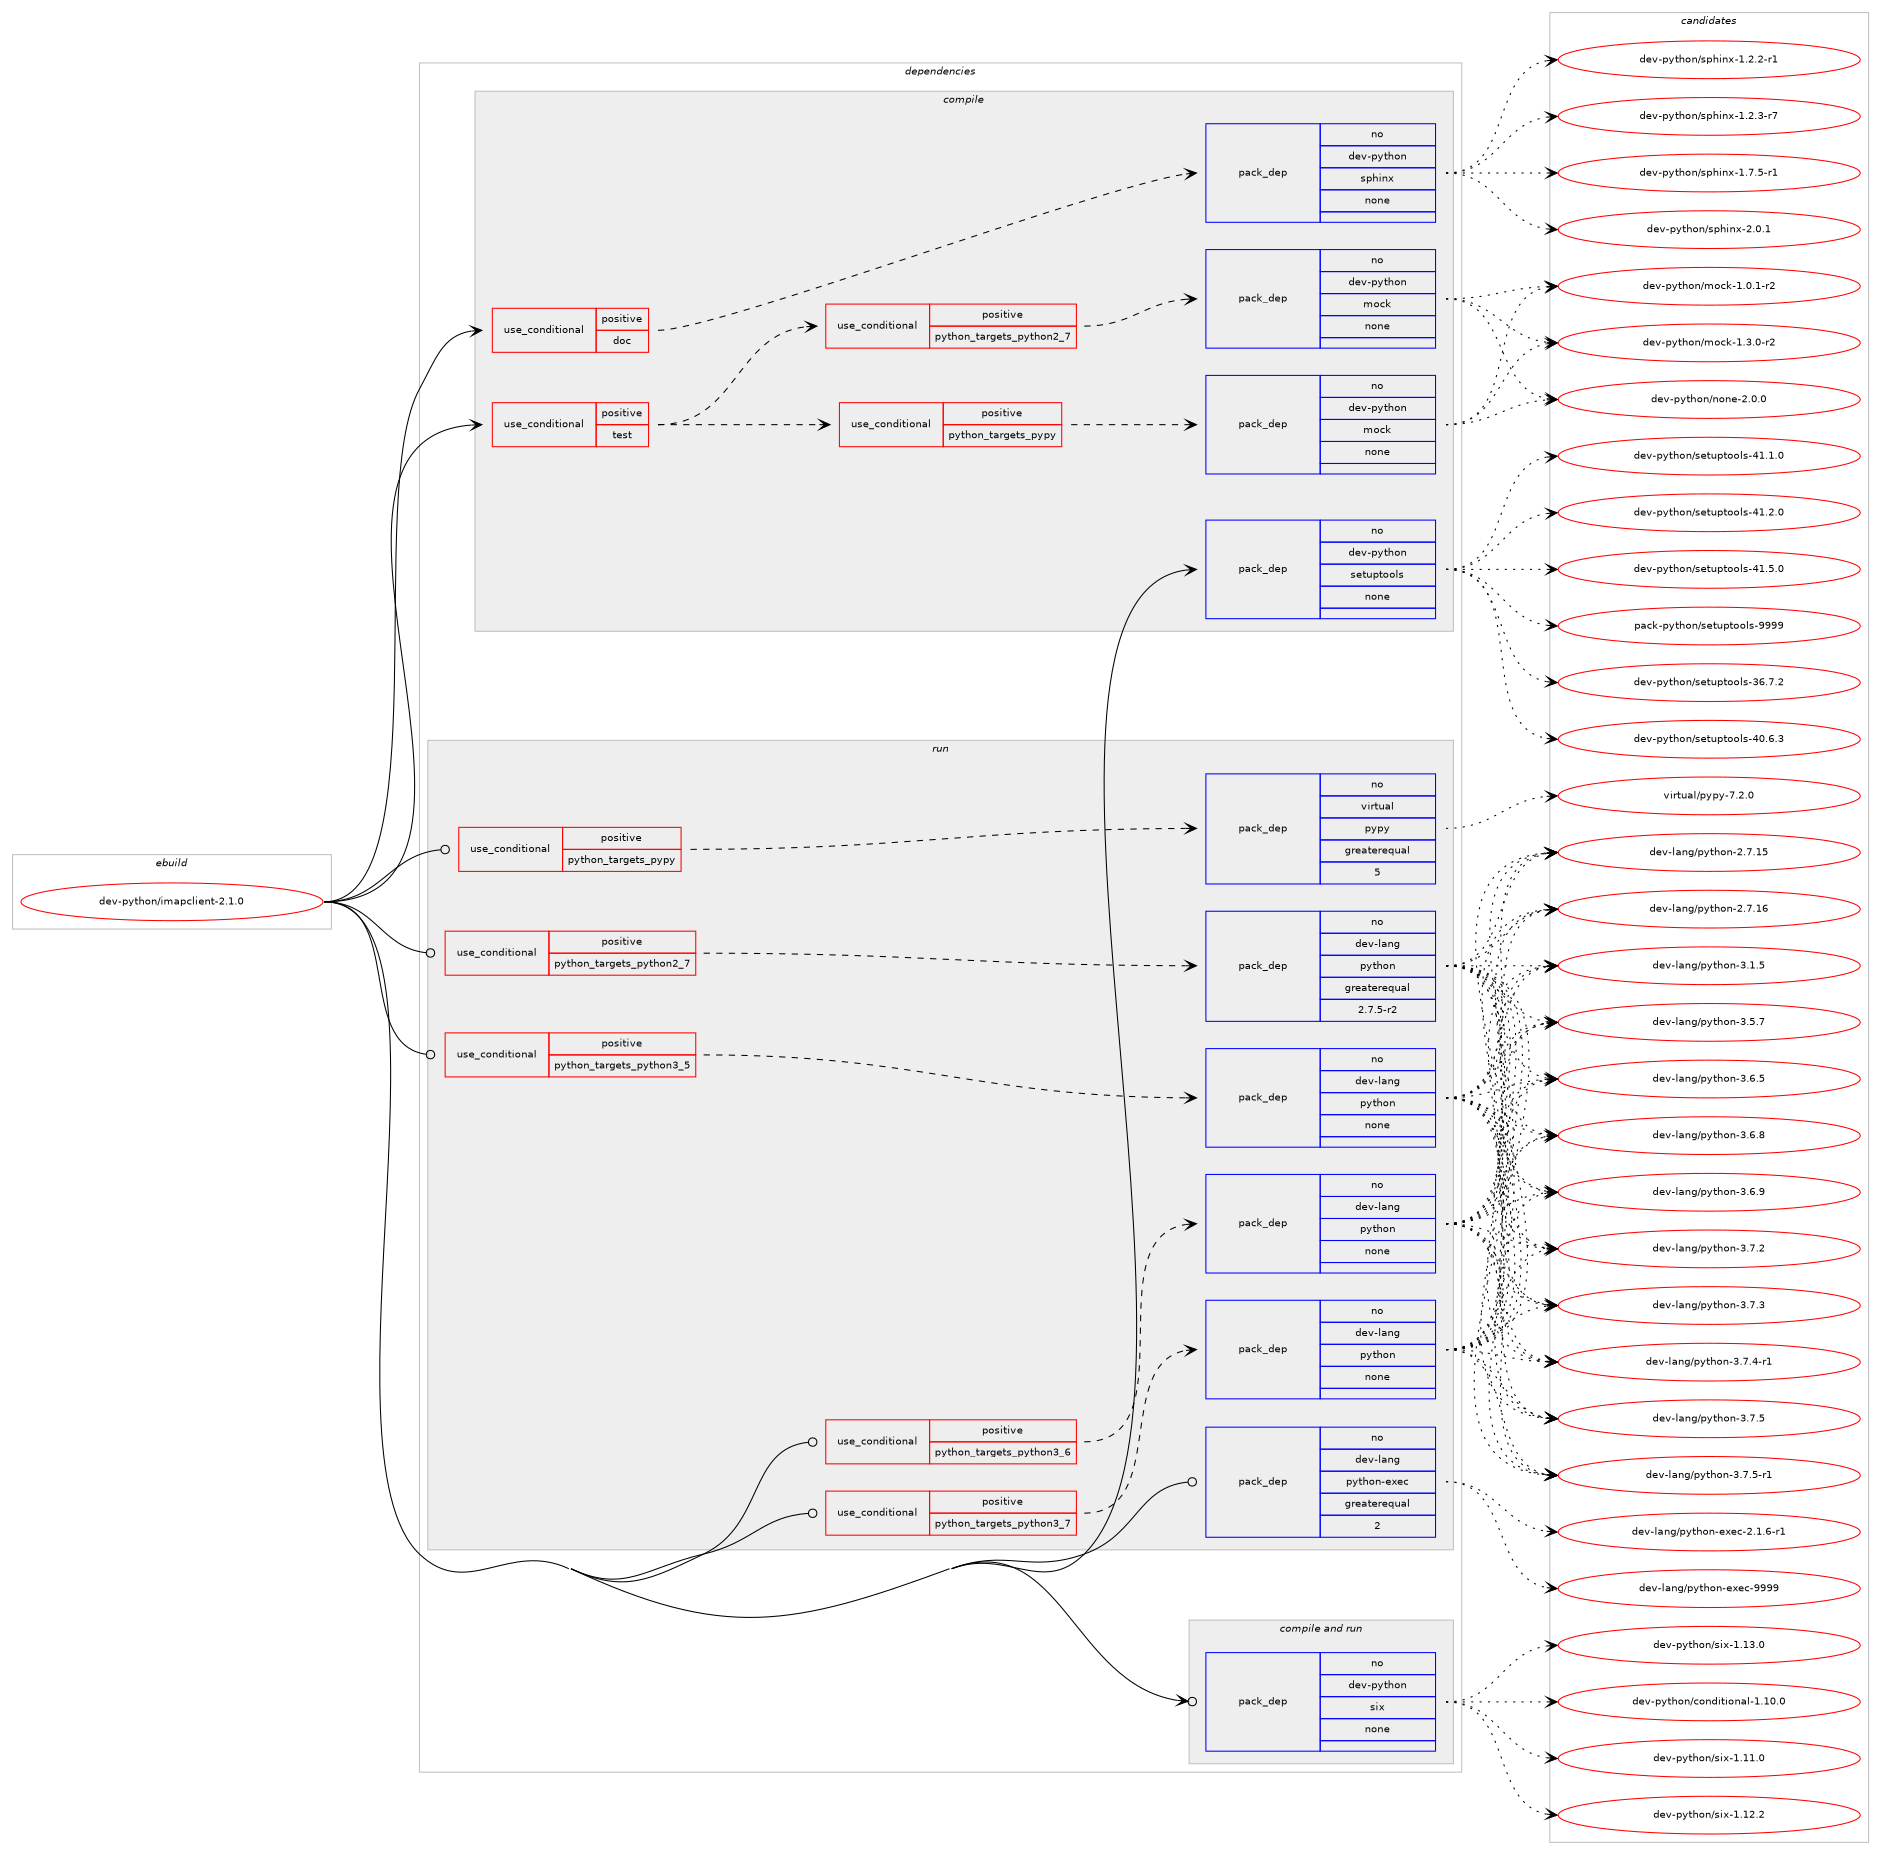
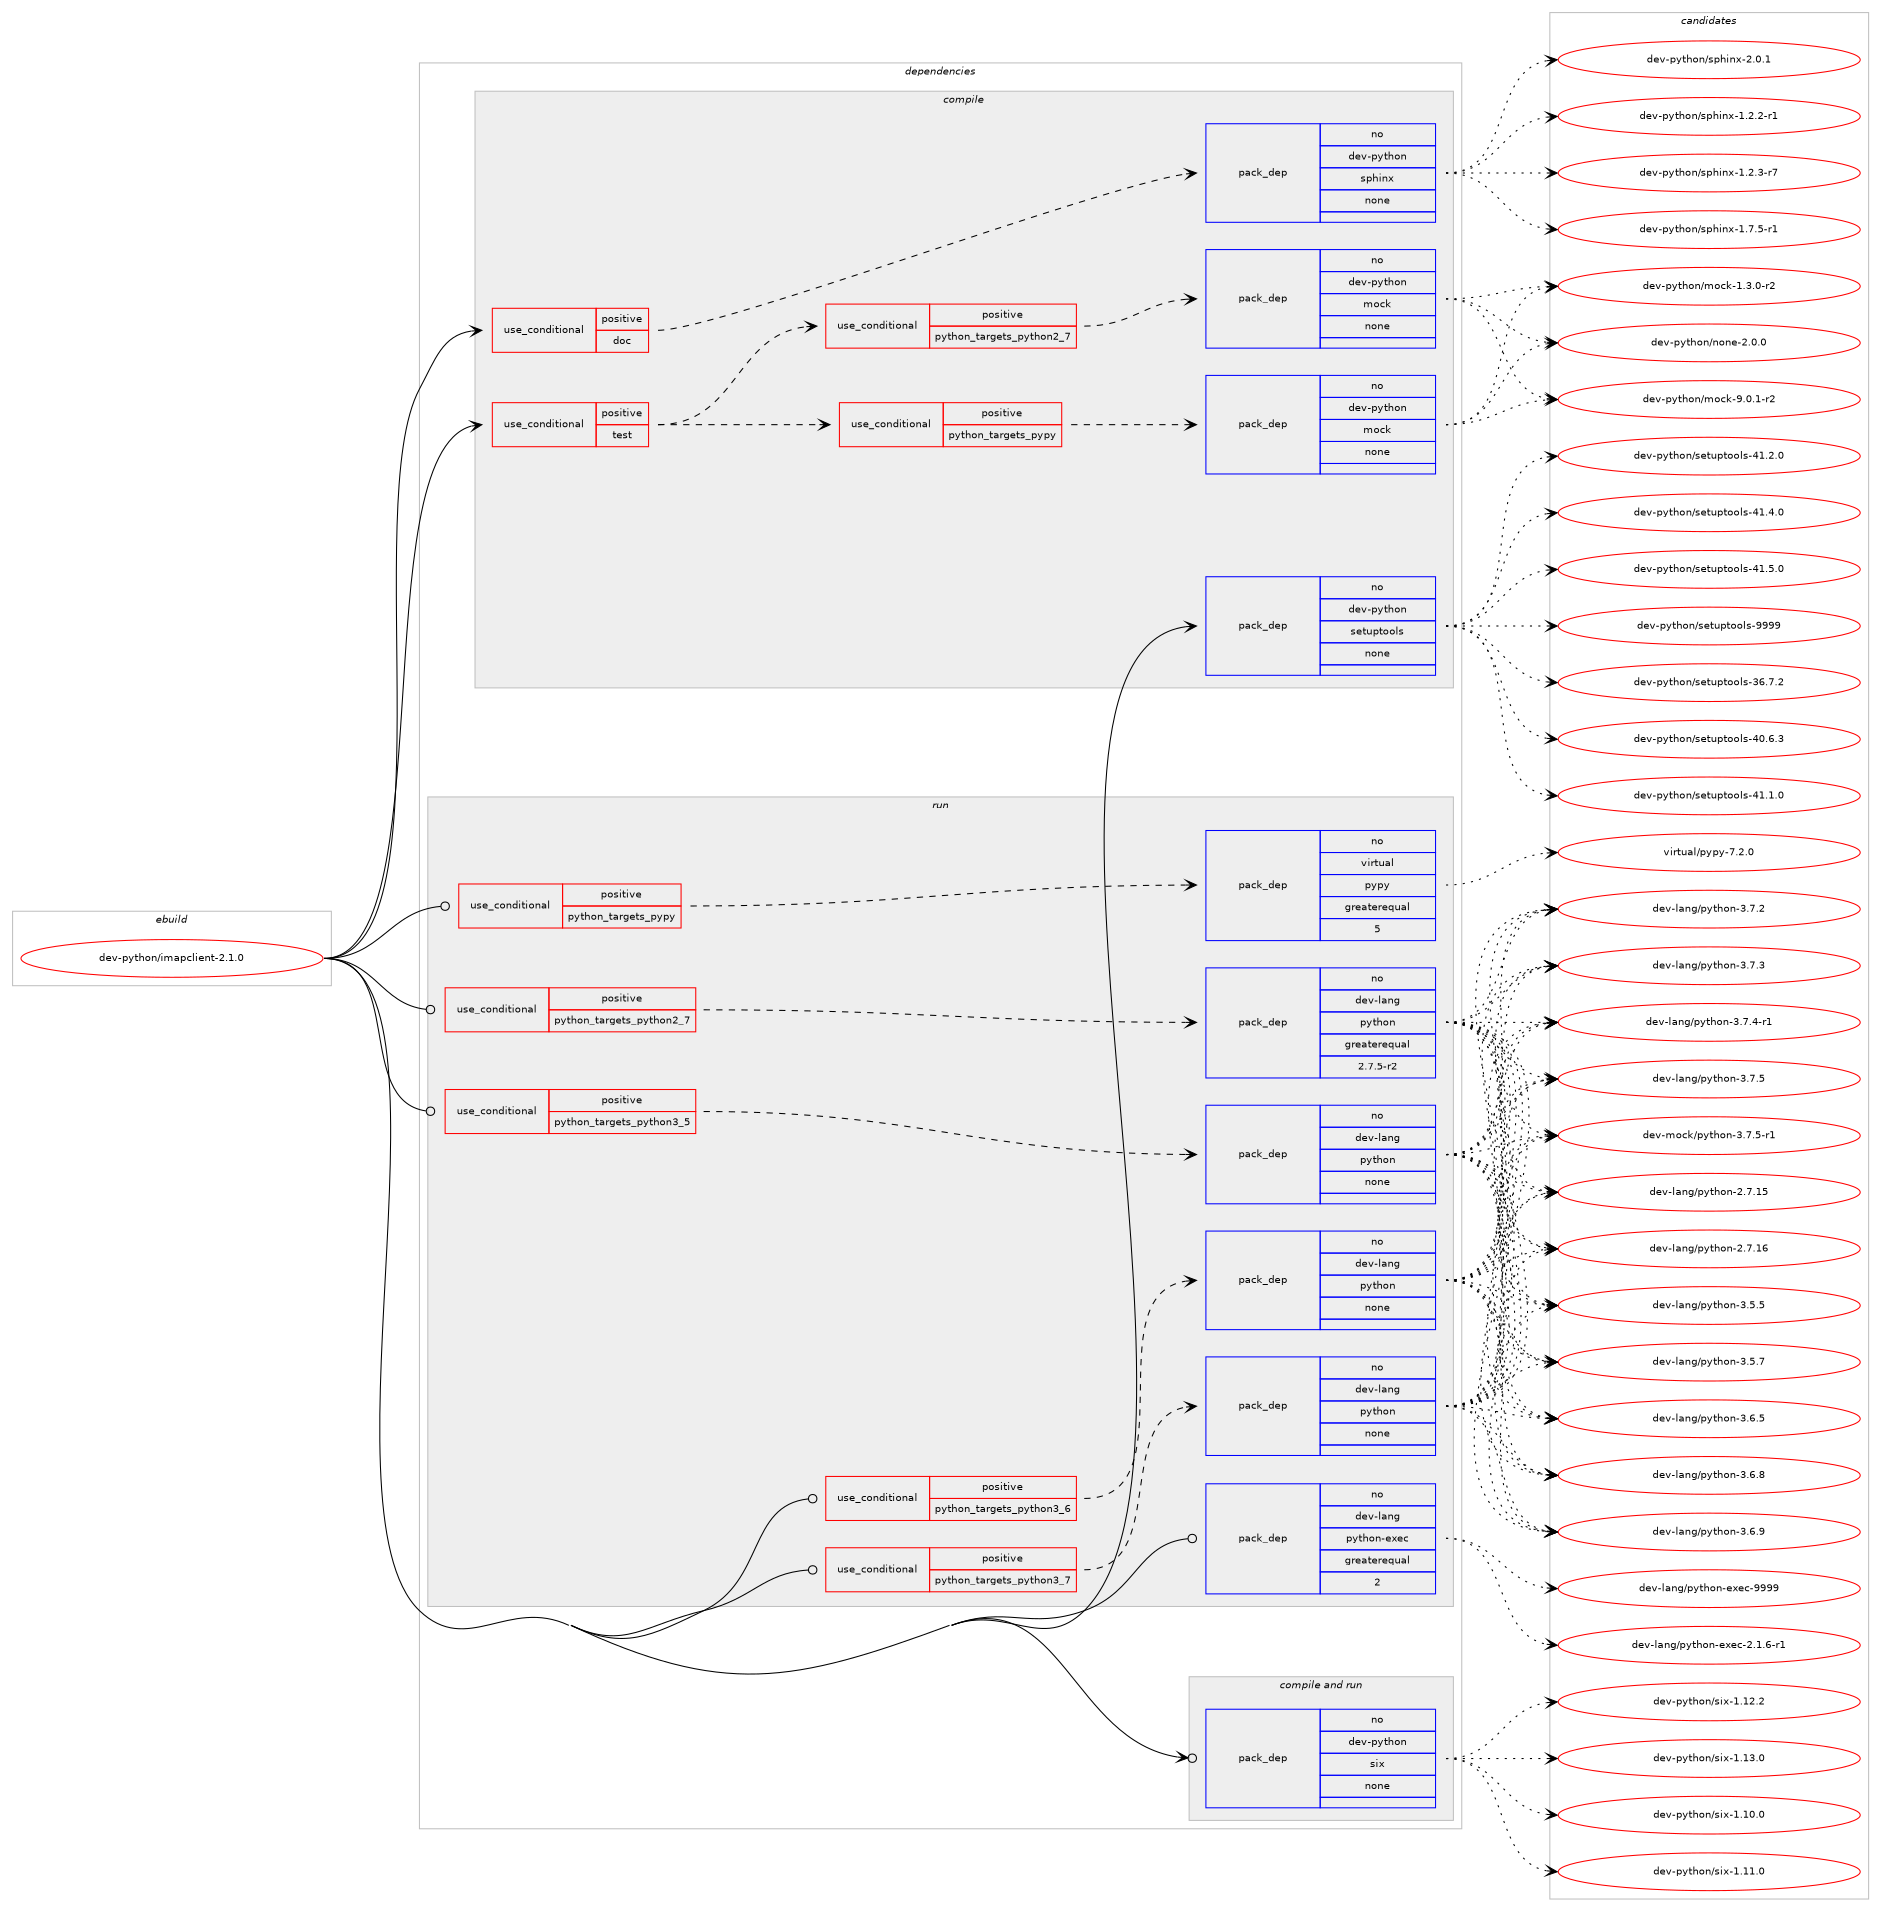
(1709, 286) -> (1709, 400)
none -> (1709, 513)
(1709, 626) -> (1709, 626)
(1709, 966) -> (1709, 1306)
(1709, 1475) -> (1709, 1136)
(1709, 1702) -> (1709, 1815)
